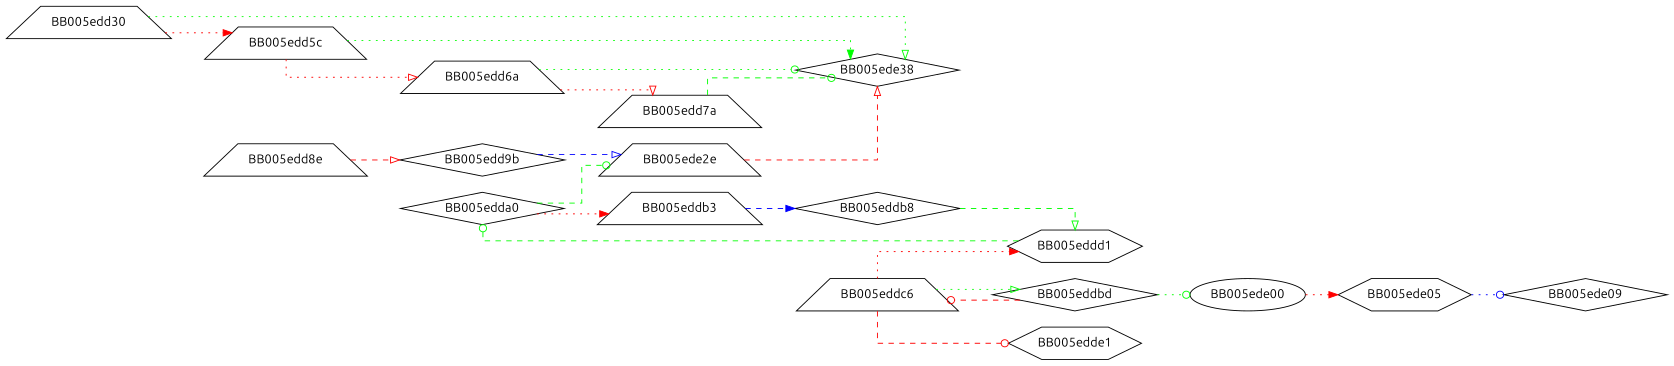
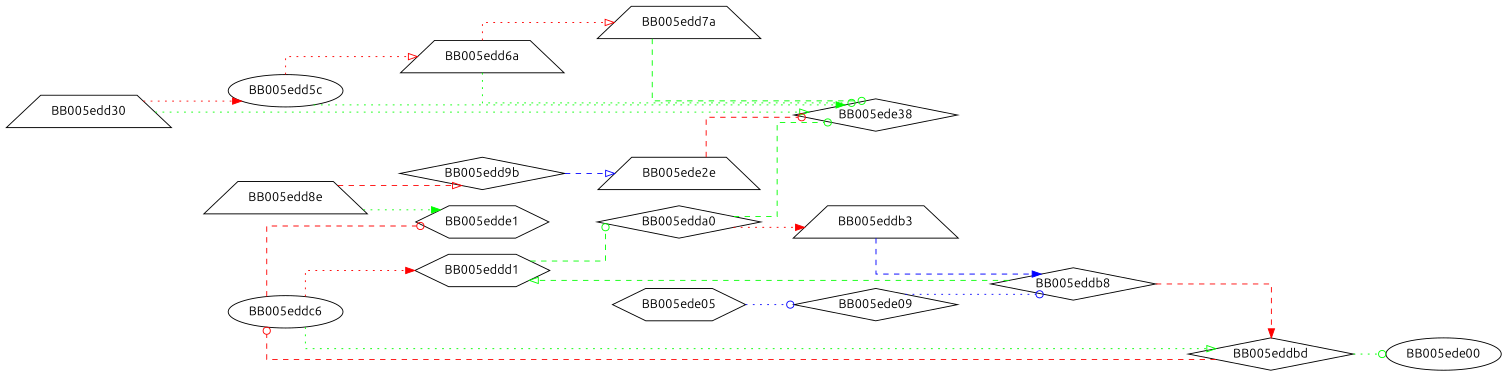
(286, 43) -> (286, 91)
(843, 160) -> (706, 118)
(582, 196) -> (777, 168)
none -> (397, 210)
none -> (1236, 284)
none -> (971, 294)
(877, 295) -> (286, 312)
(1317, 295) -> none
